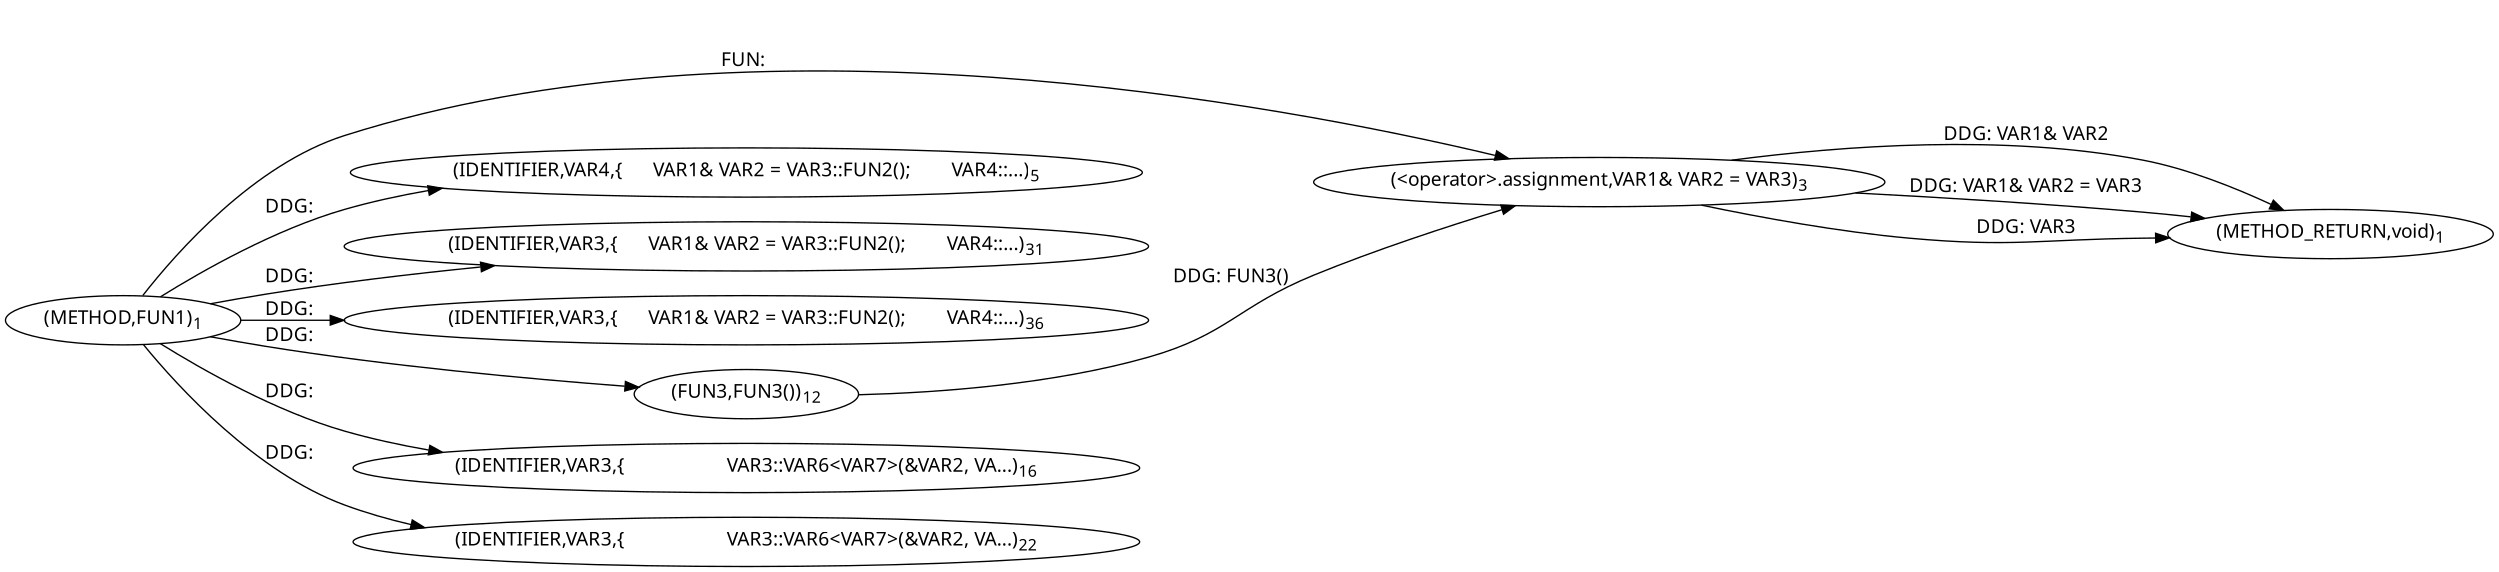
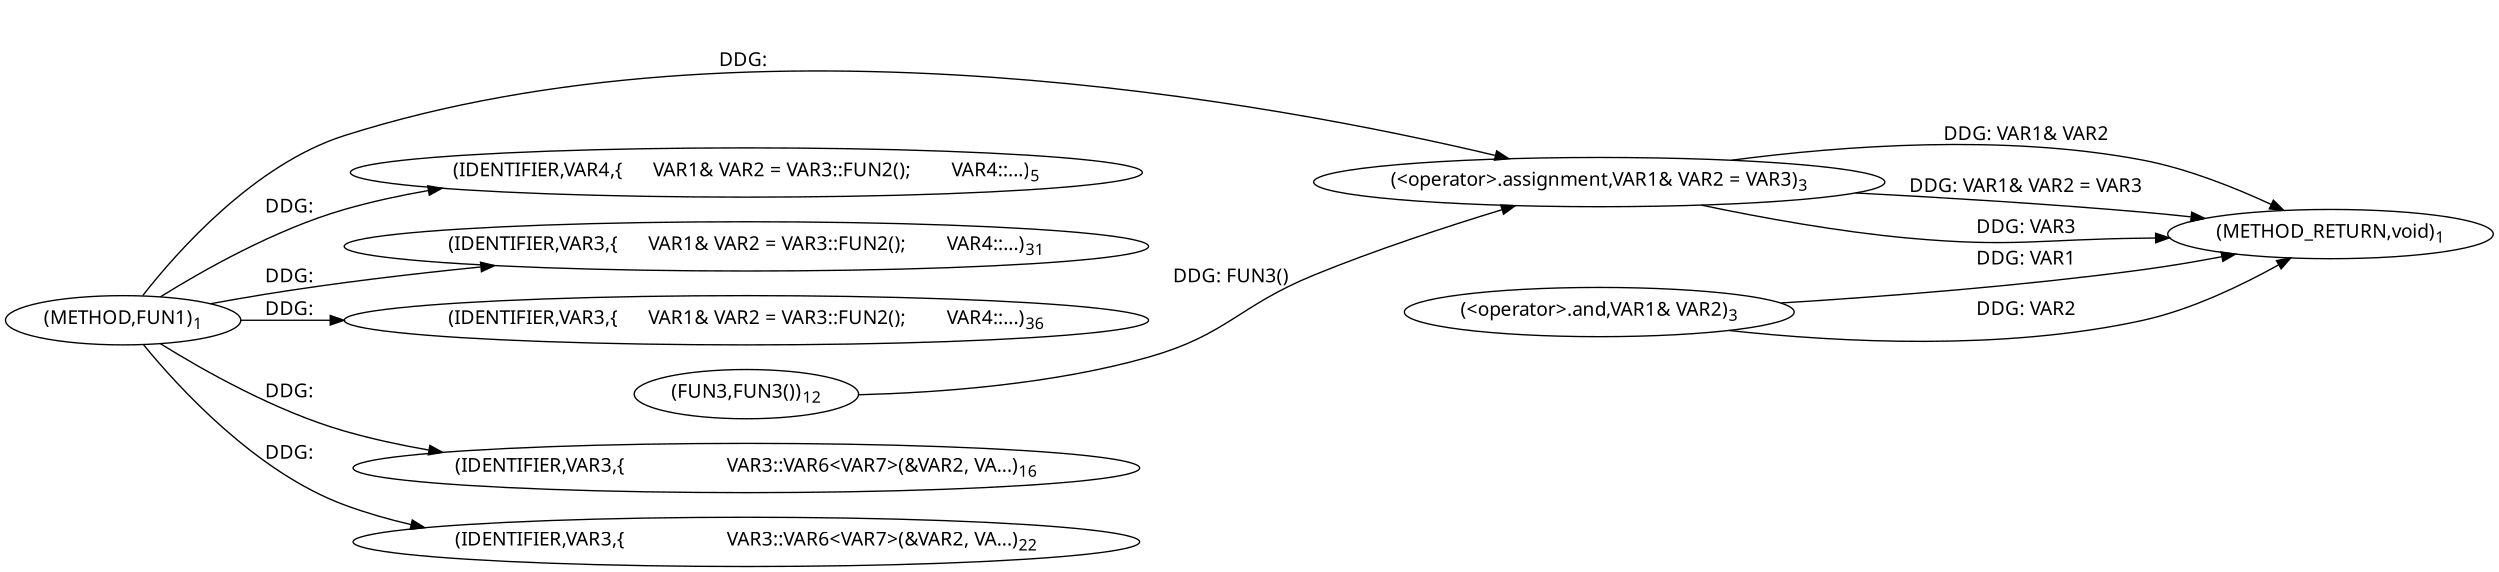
(746, 61) -> (746, 61)
none -> (1599, 312)
(417, 367) -> none
